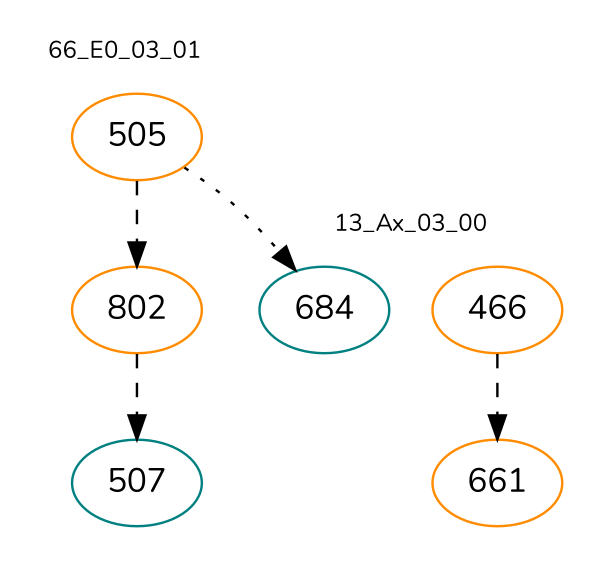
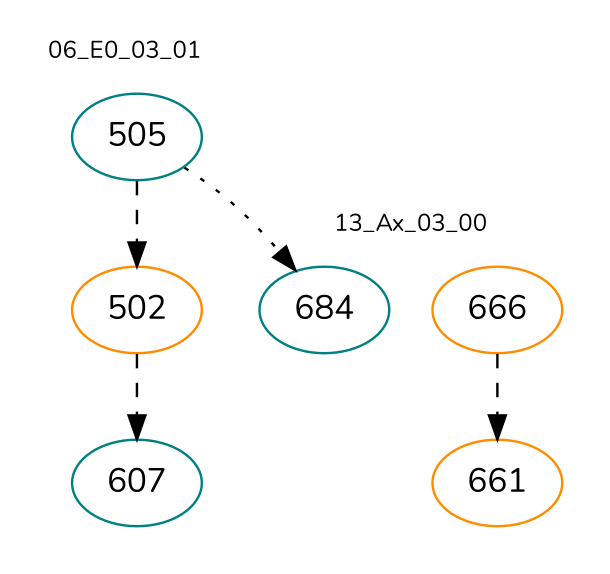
(125, 52) -> (125, 52)
(137, 137) -> (137, 137)
(137, 310) -> (137, 310)
(497, 310) -> (497, 310)
(137, 483) -> (137, 483)
